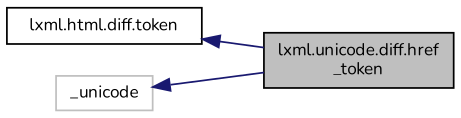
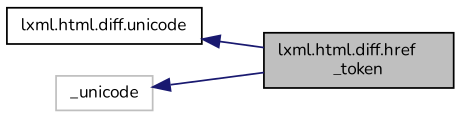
(104, 26) -> (104, 26)
(359, 60) -> (359, 60)
